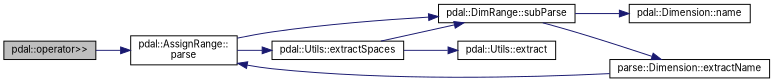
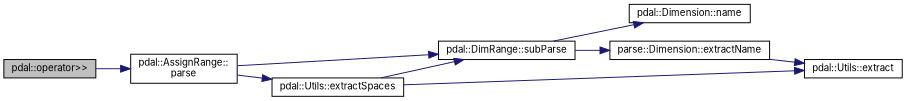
(428, 77) -> (782, 61)
